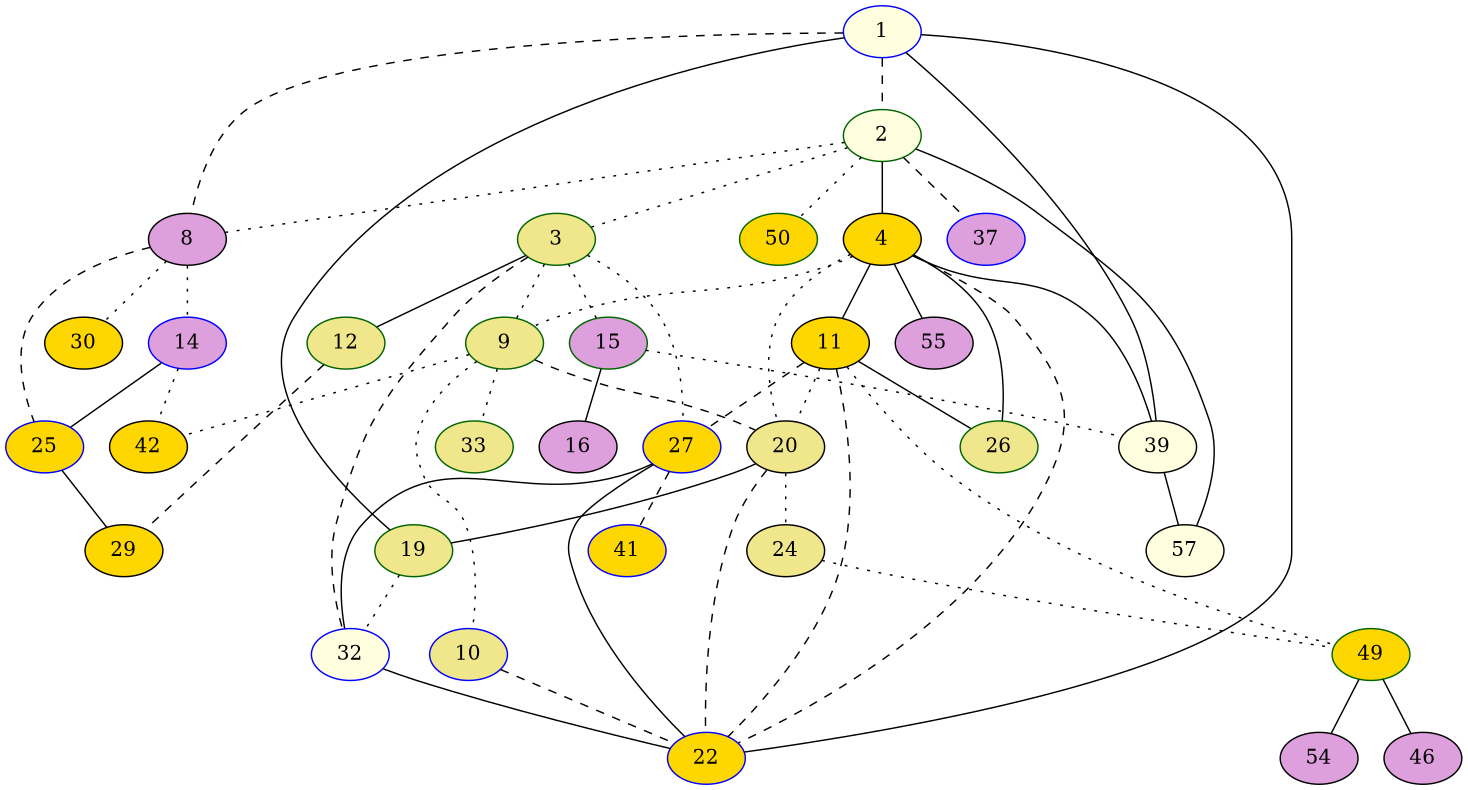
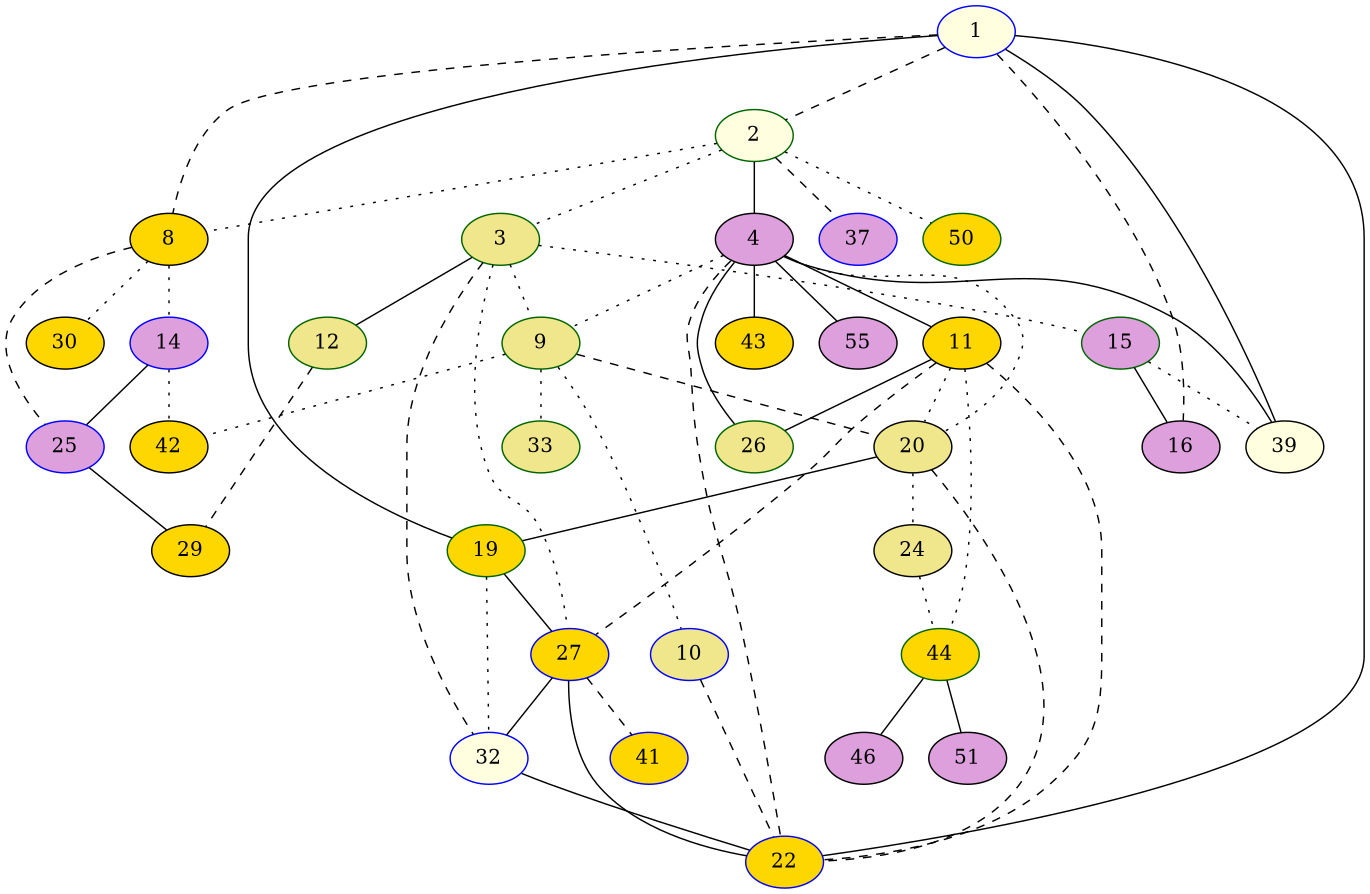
none -> (1126, 221)
(187, 239) -> (169, 239)
(882, 239) -> (754, 239)
none -> (754, 343)
(45, 447) -> (65, 447)
(414, 551) -> (486, 551)
(1185, 551) -> none
none -> (528, 603)
(1371, 655) -> (940, 655)
(1319, 758) -> (968, 758)
